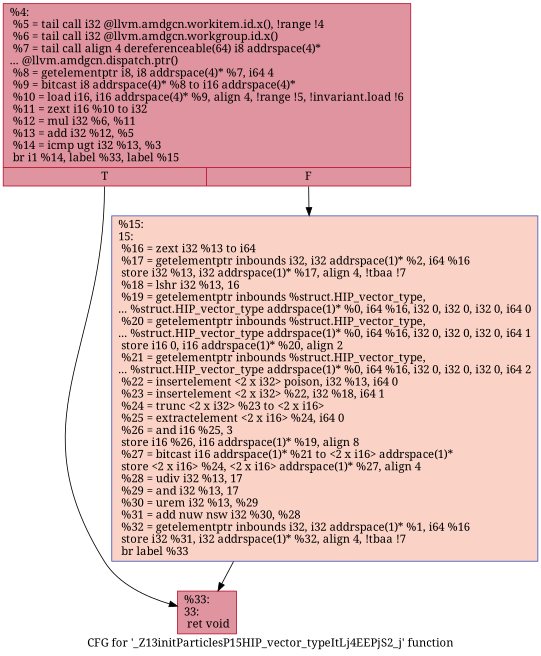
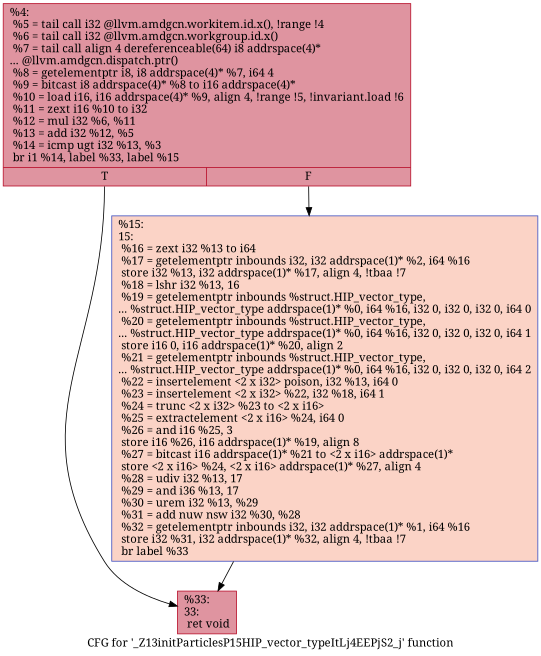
(179, 491) -> (179, 491)
